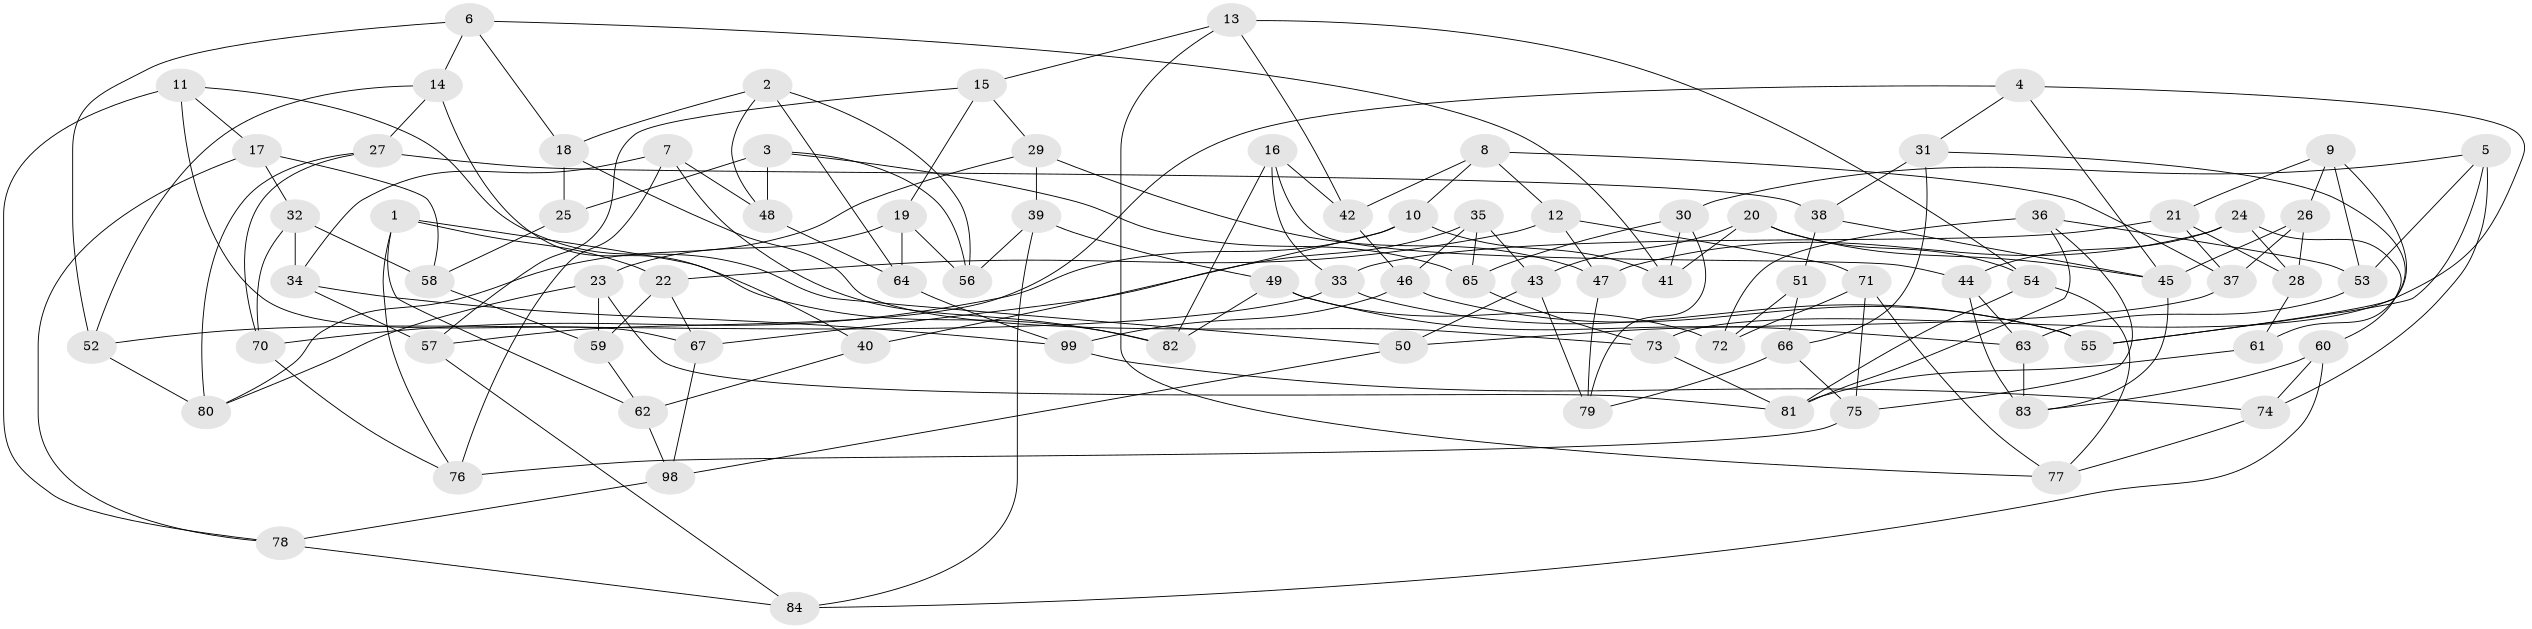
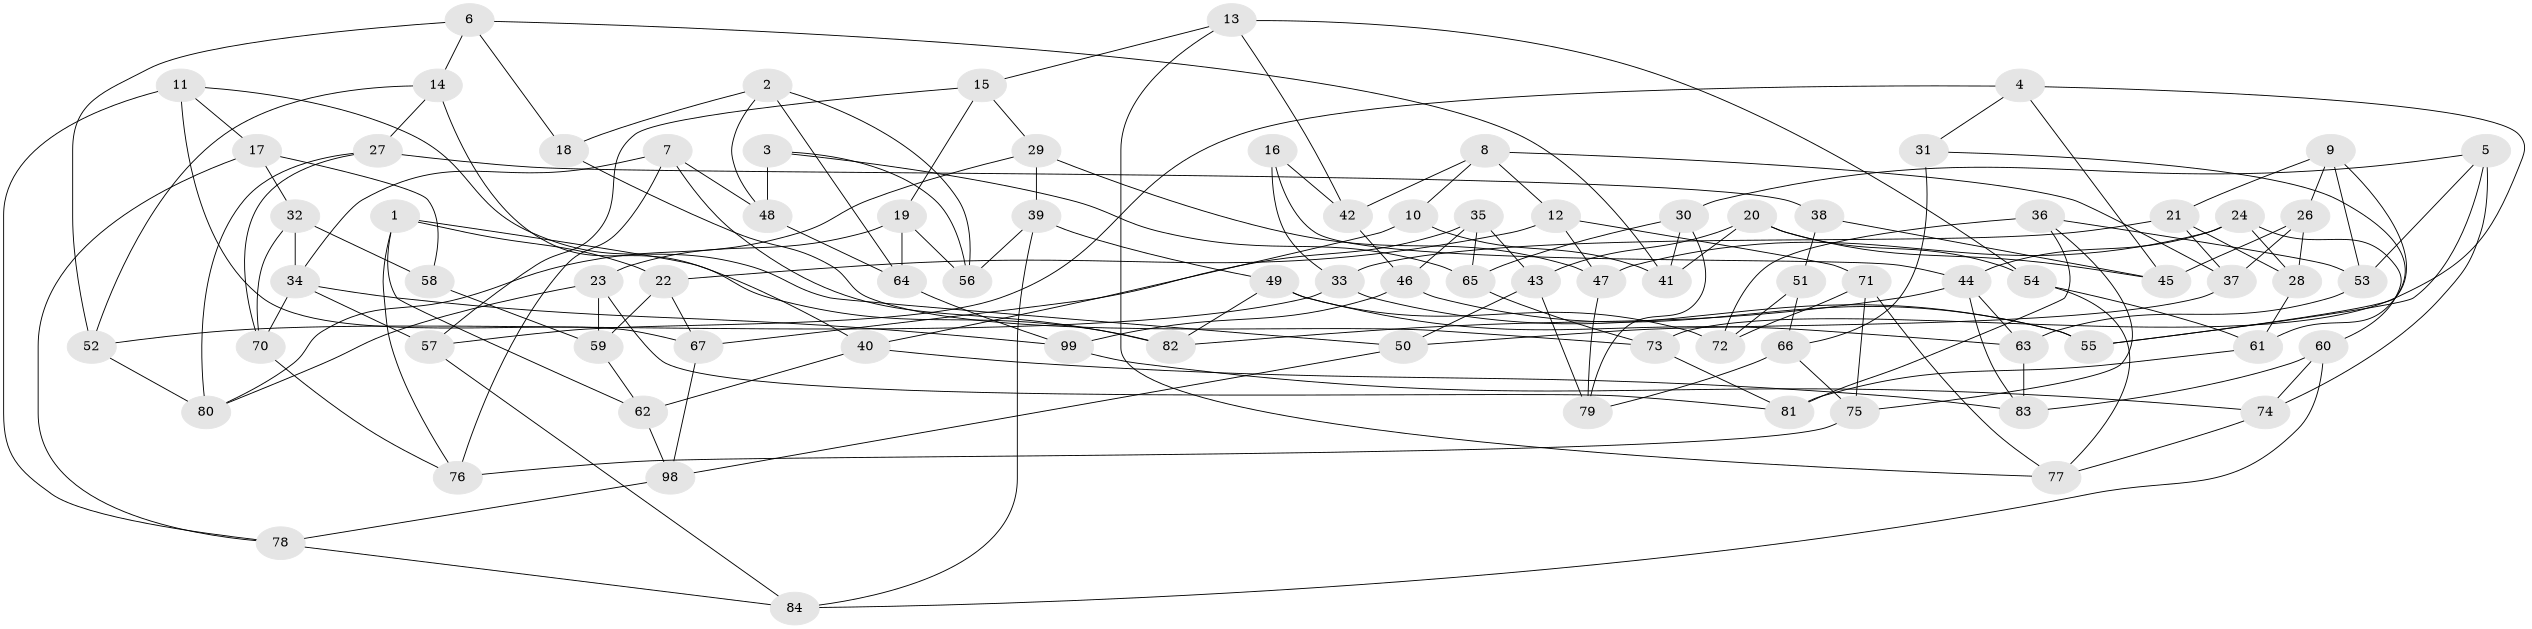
(1872, 183) -> none
(564, 216) -> none
(1228, 237) -> (1570, 322)
(1063, 275) -> (278, 314)
(1902, 344) -> (2115, 301)
(2134, 379) -> (1445, 378)
